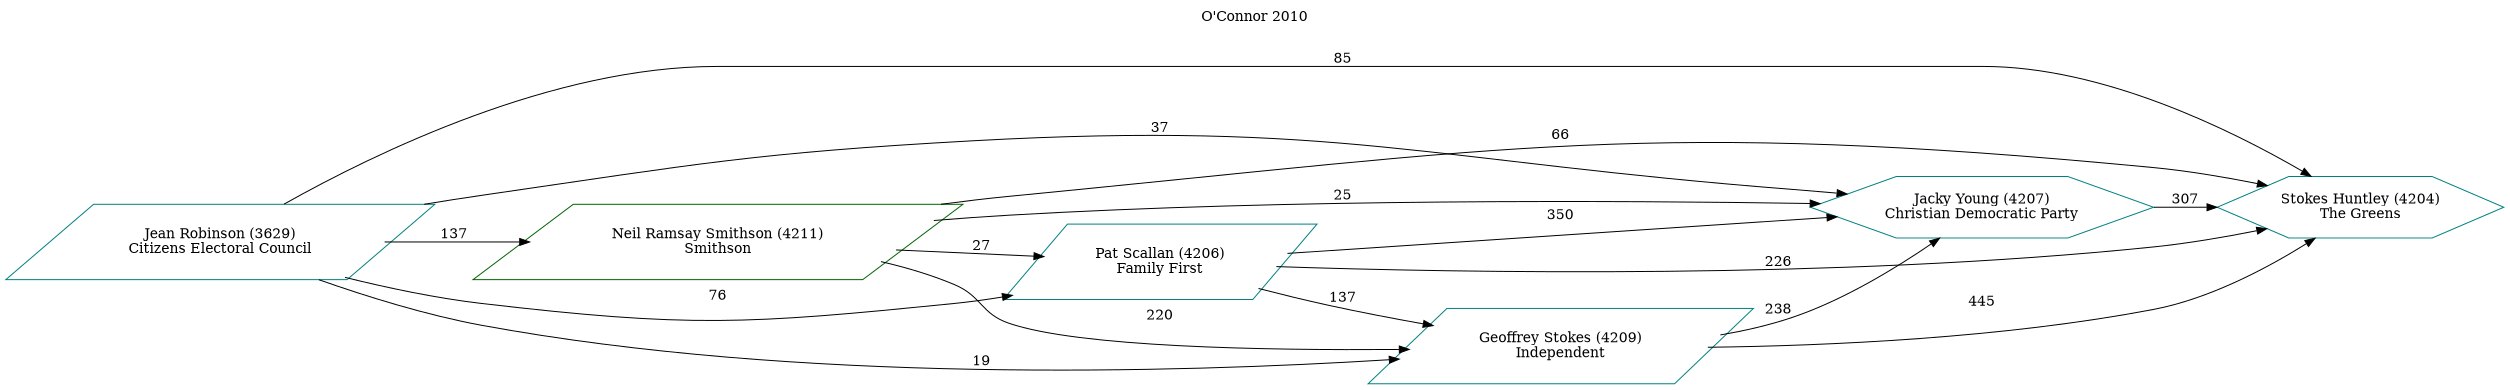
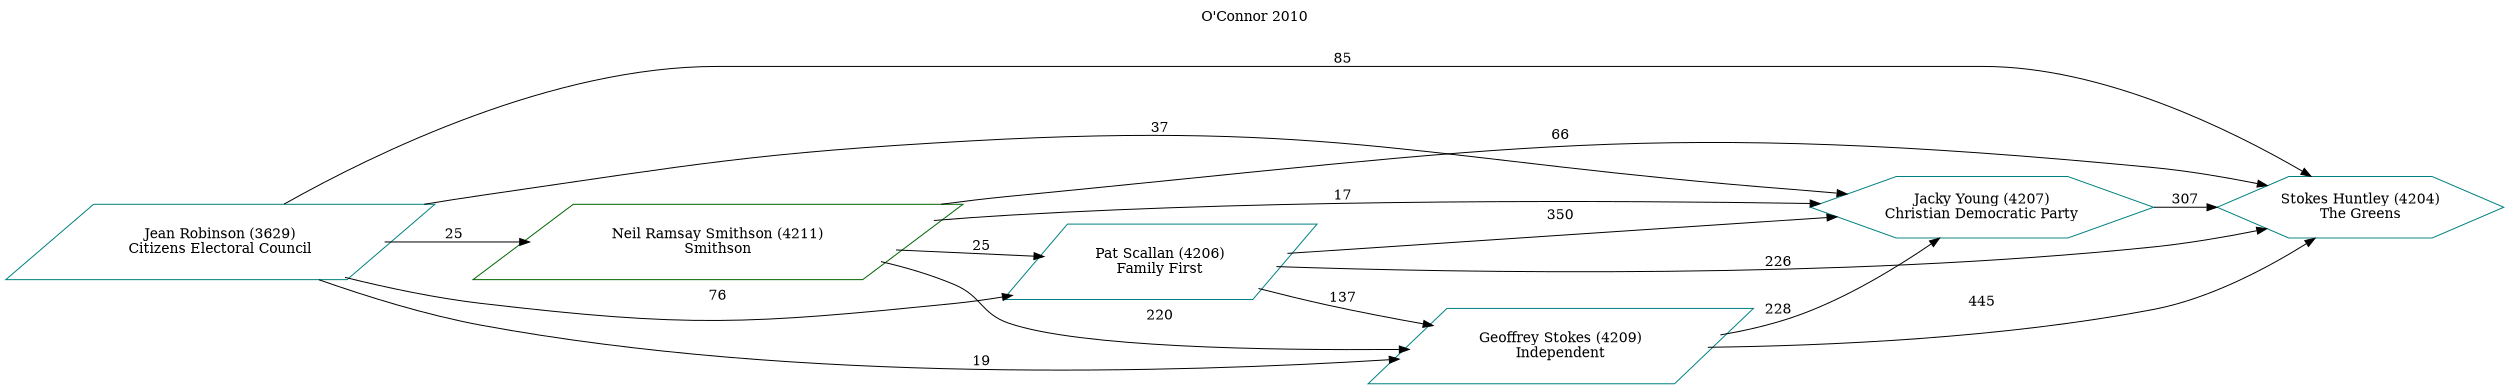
(1343, 196) -> (1343, 196)
(454, 235) -> (454, 235)
(982, 246) -> (982, 246)
(1779, 310) -> (1779, 310)
